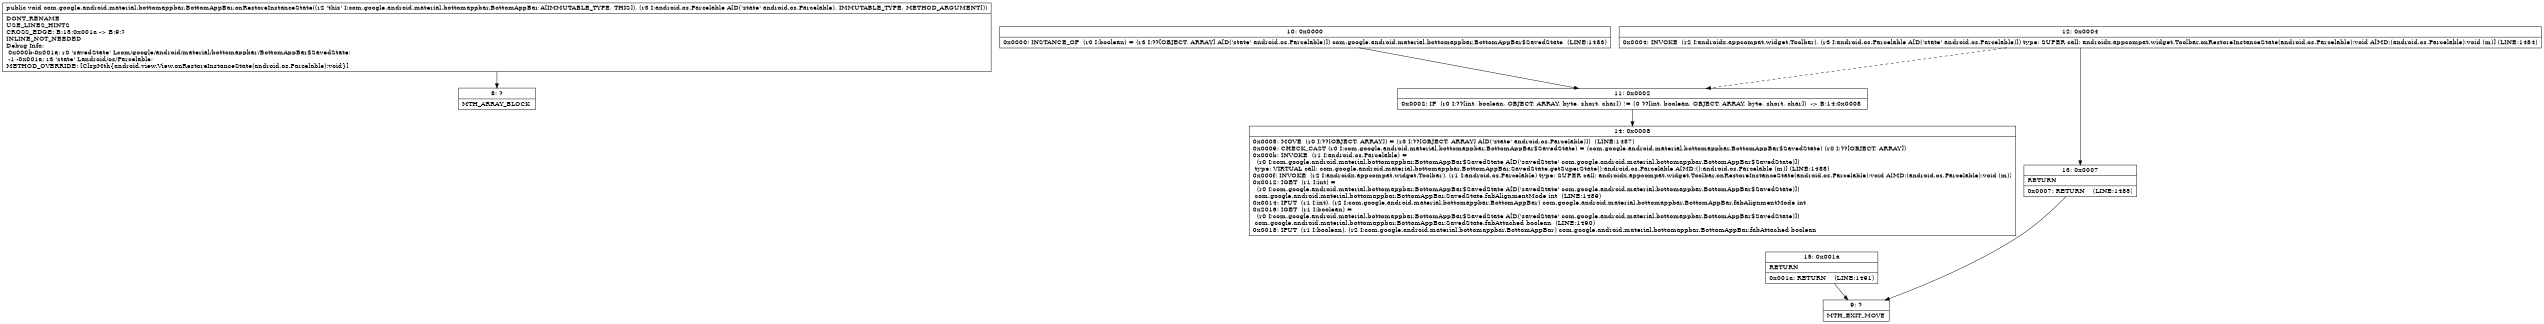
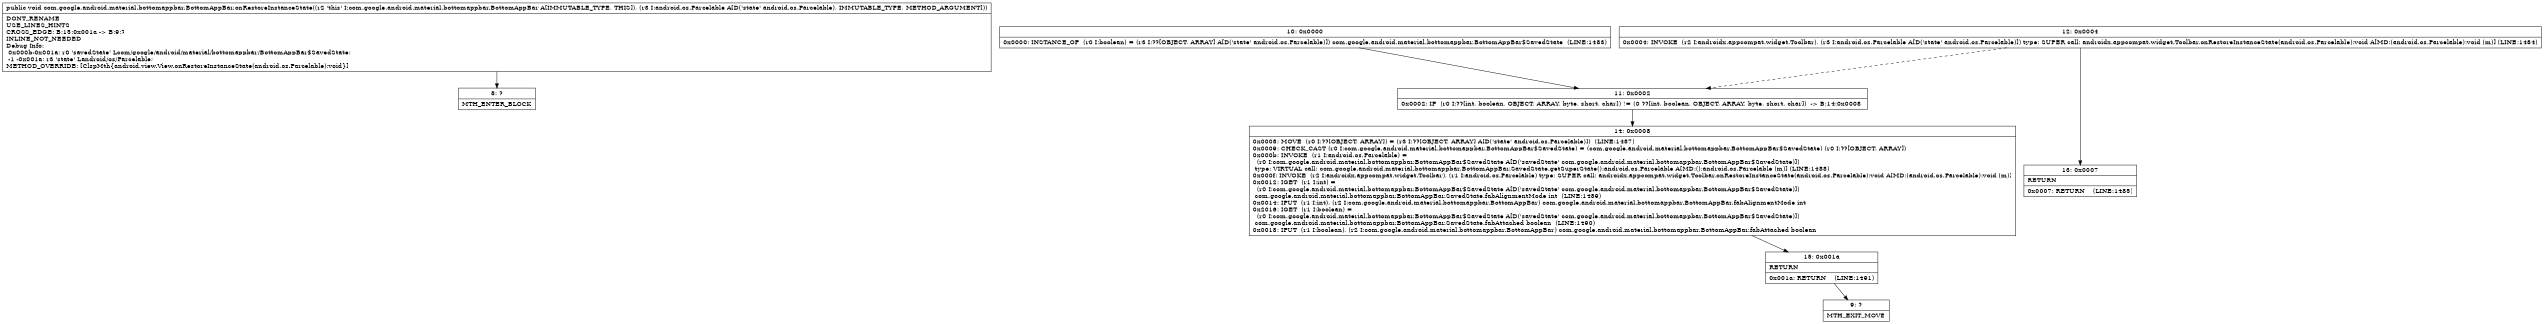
(496, 104) -> (497, 104)
none -> (1768, 243)
(1983, 257) -> none
